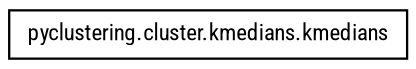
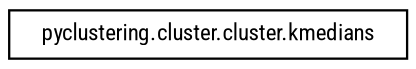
(208, 34) -> (208, 34)
